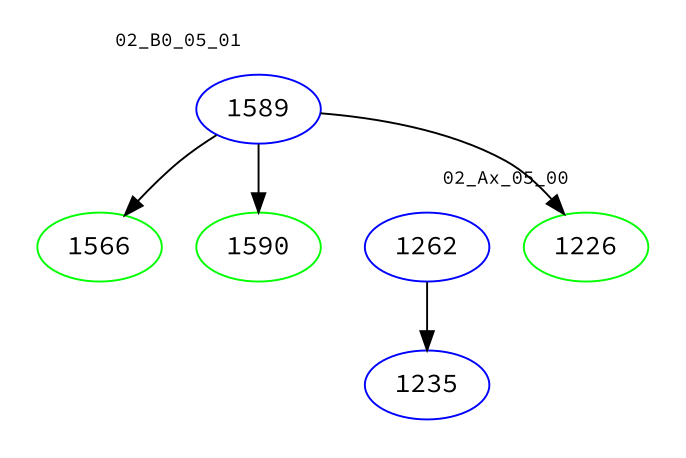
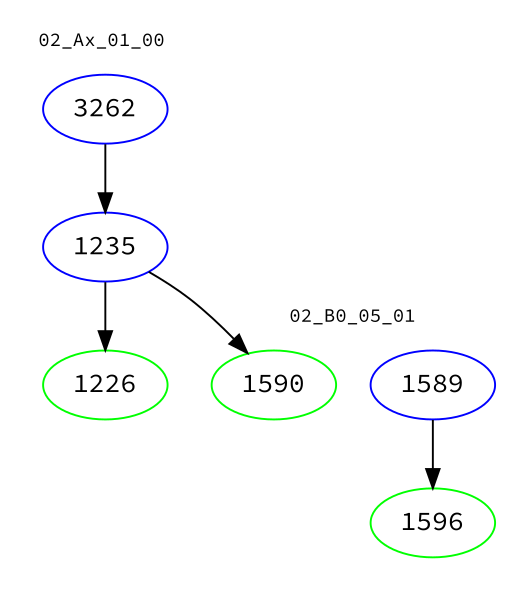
(444, 136) -> (105, 307)
(259, 169) -> (210, 316)
(507, 179) -> (102, 41)
(100, 247) -> (433, 523)
(427, 247) -> (105, 109)
